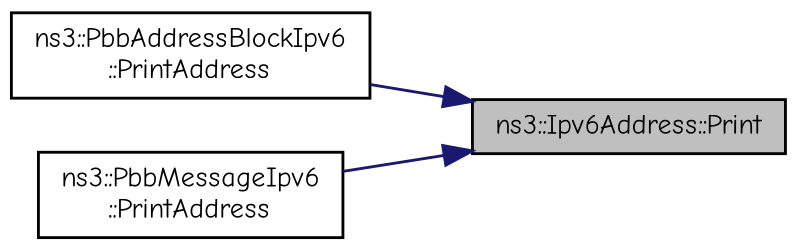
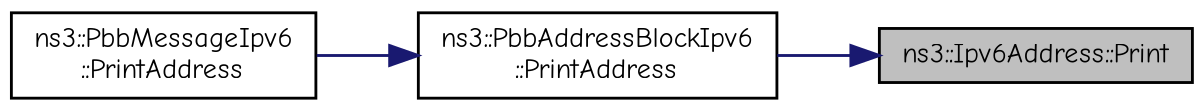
(393, 163) -> (353, 55)
